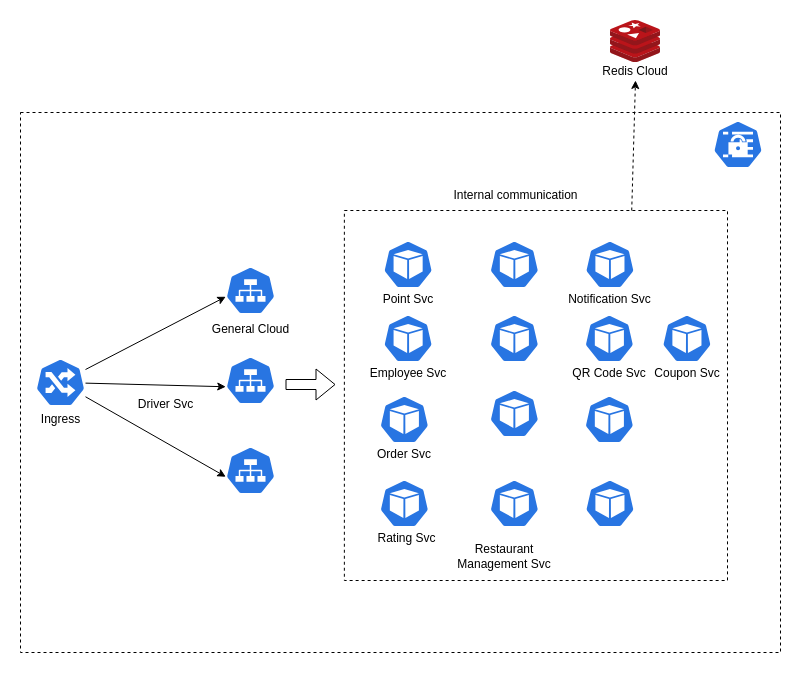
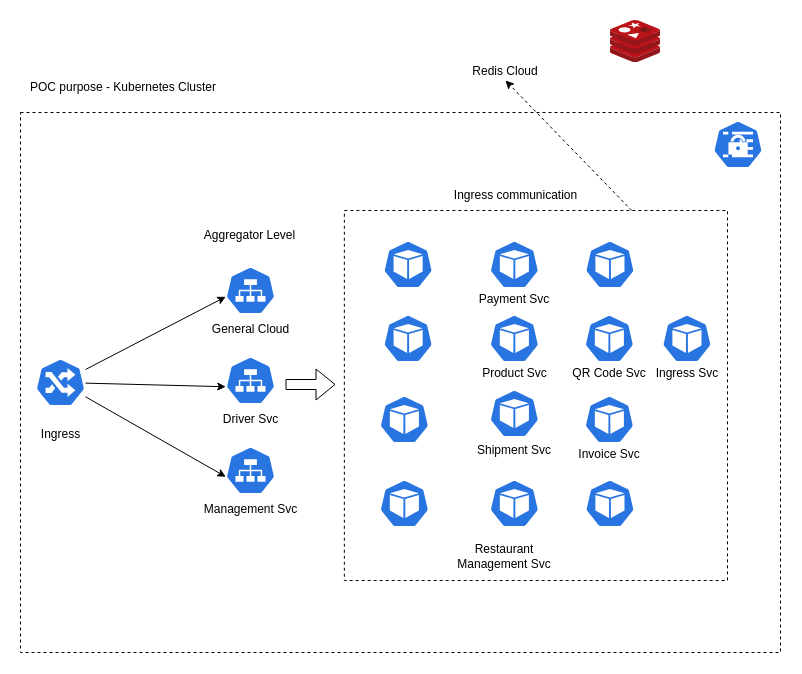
(636, 72) -> (506, 72)
none -> (124, 88)
(516, 196) -> (516, 196)
none -> (251, 236)
(408, 300) -> none
none -> (514, 300)
(610, 300) -> none
(408, 374) -> none
none -> (514, 374)
(688, 374) -> (688, 374)
(166, 405) -> (251, 420)
(61, 420) -> (61, 435)
none -> (514, 451)
(404, 455) -> none
none -> (609, 455)
none -> (251, 510)
(407, 539) -> none
